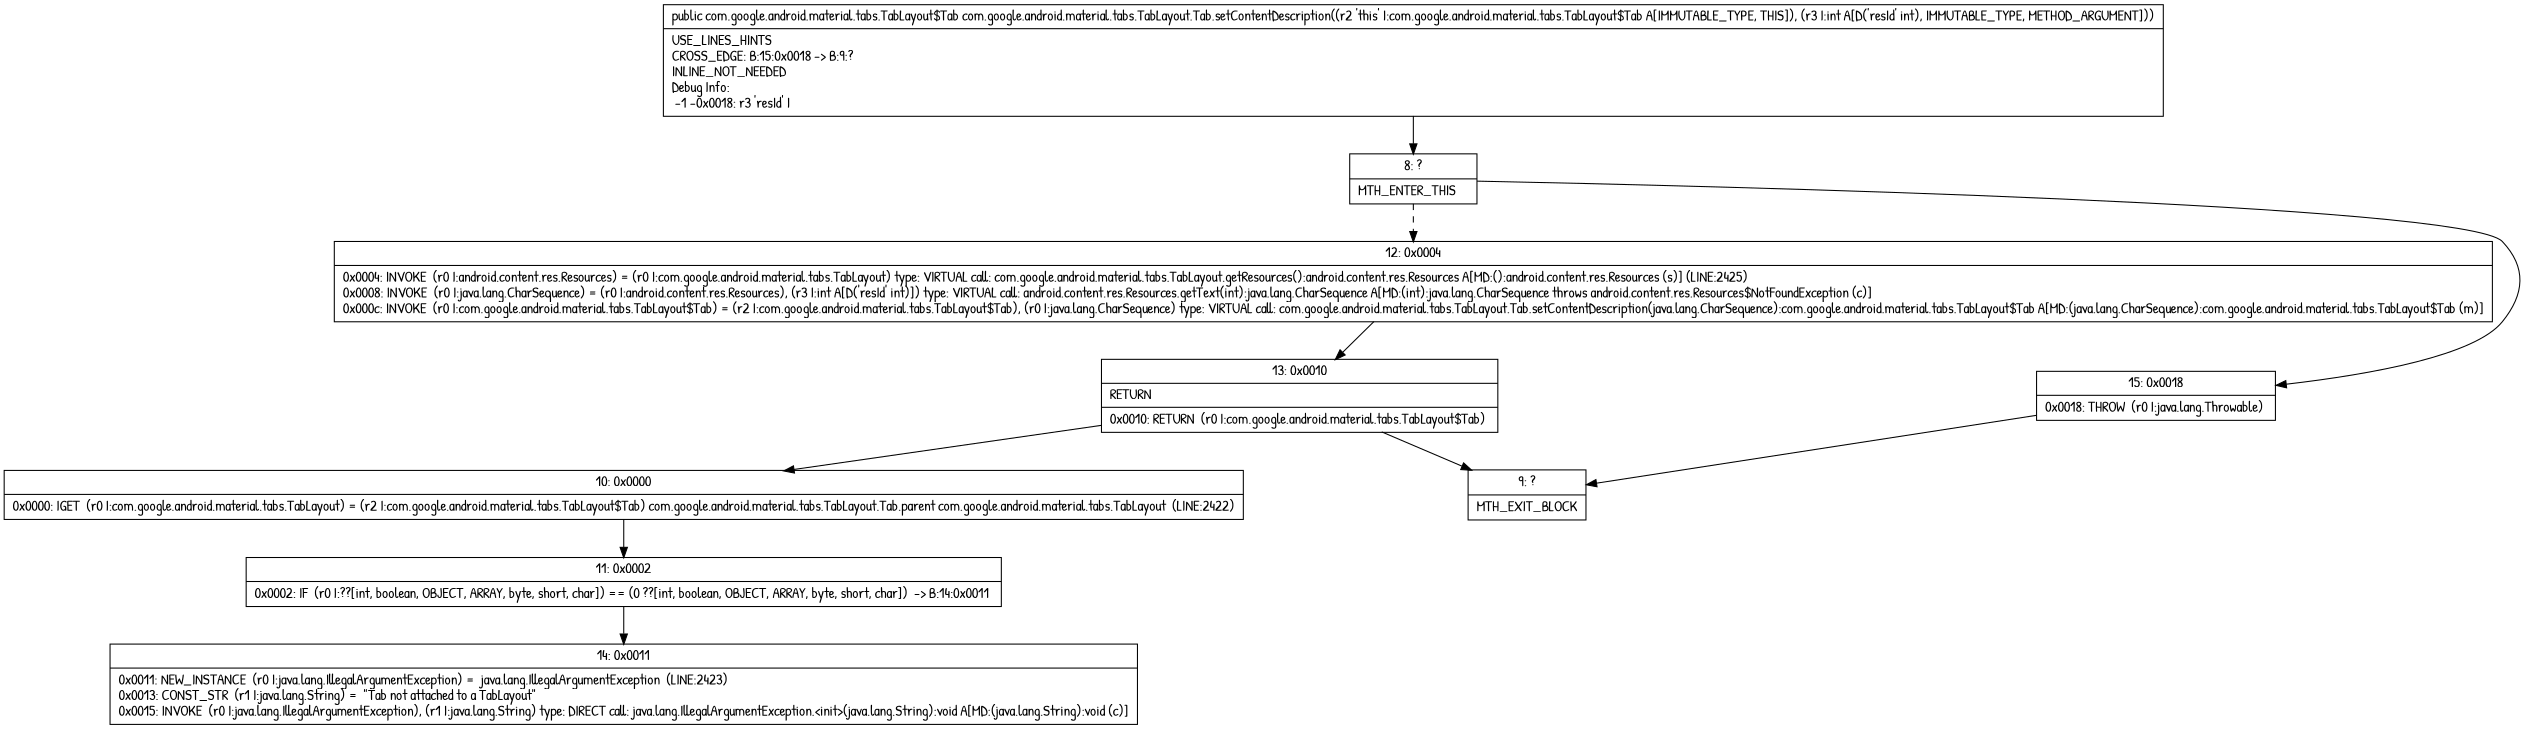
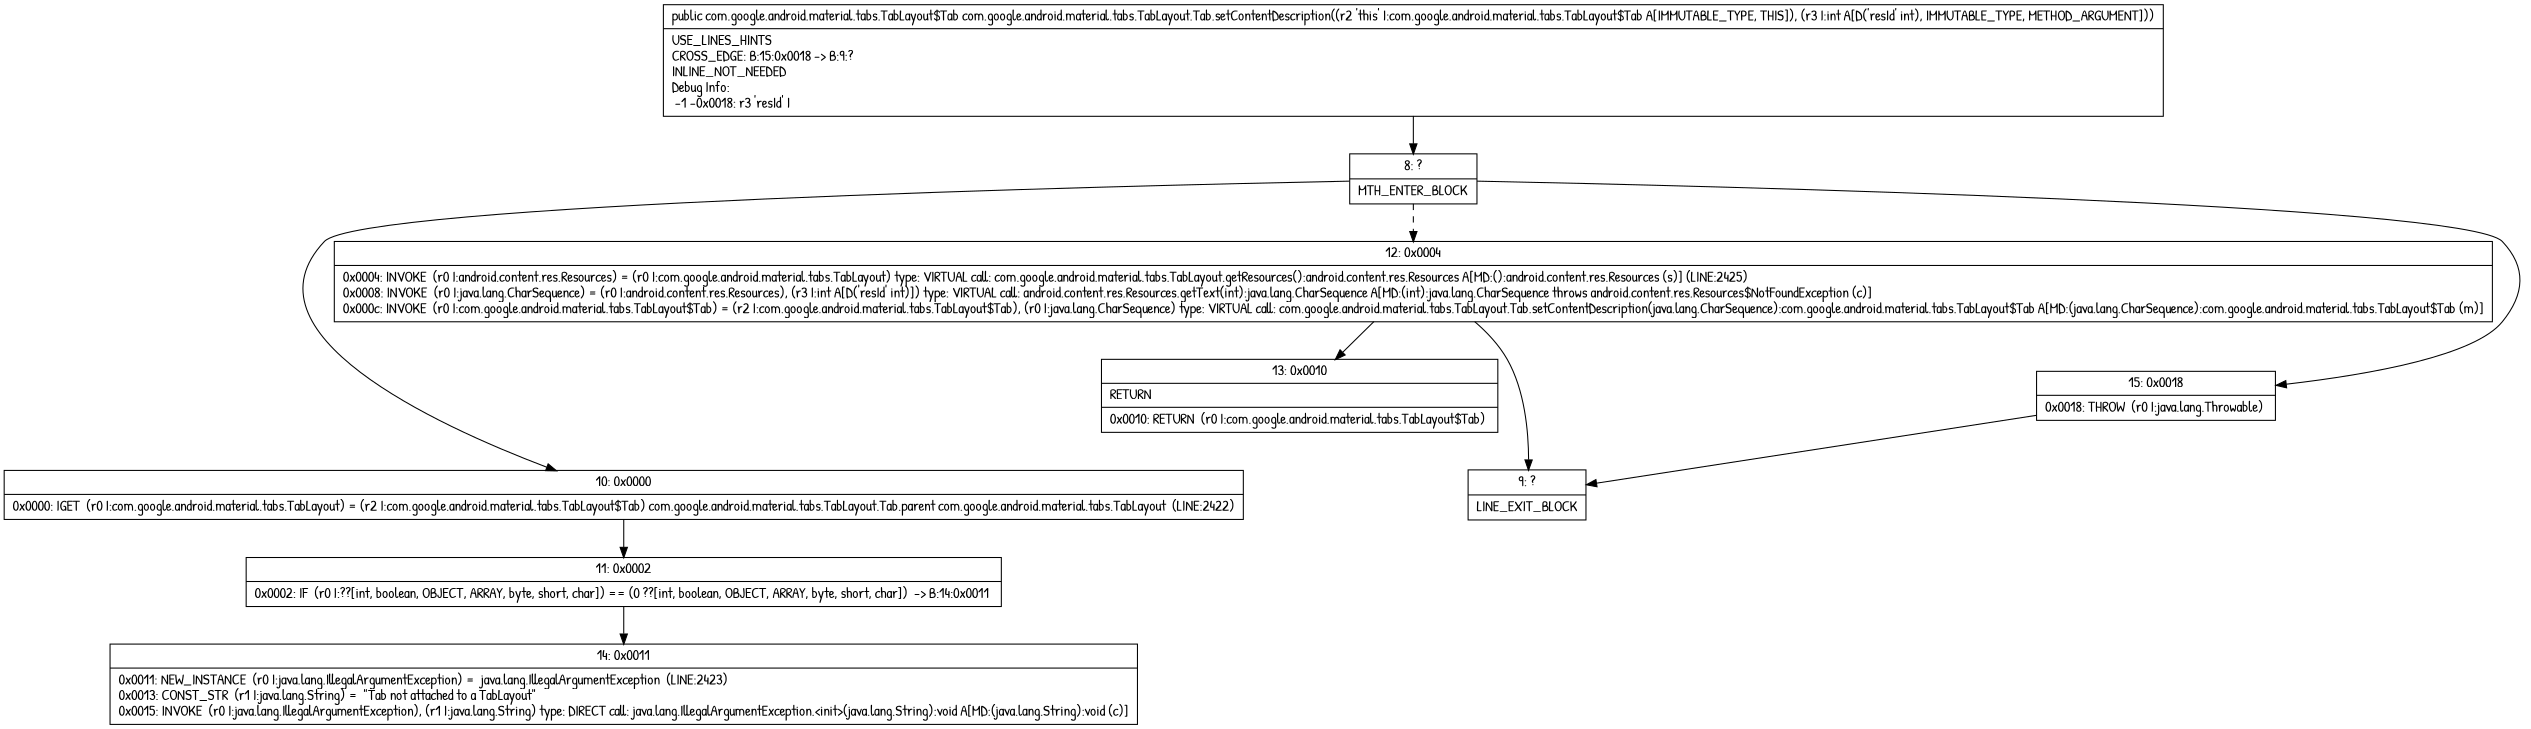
(1407, 191) -> (1413, 191)
(948, 447) -> (652, 205)
(1422, 449) -> (1518, 384)
(1527, 507) -> (1527, 507)
